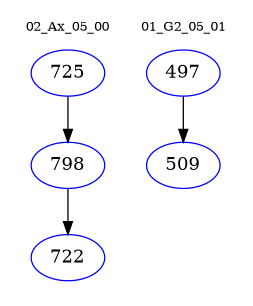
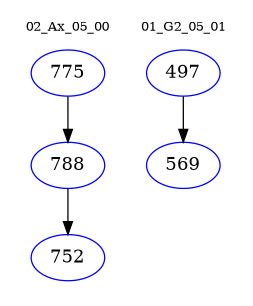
(68, 73) -> (68, 73)
(68, 165) -> (68, 165)
(183, 165) -> (183, 165)
(68, 258) -> (68, 258)
